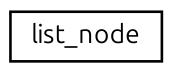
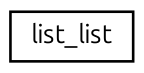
(86, 37) -> (72, 37)
